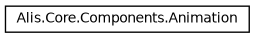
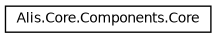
(127, 19) -> (108, 19)
